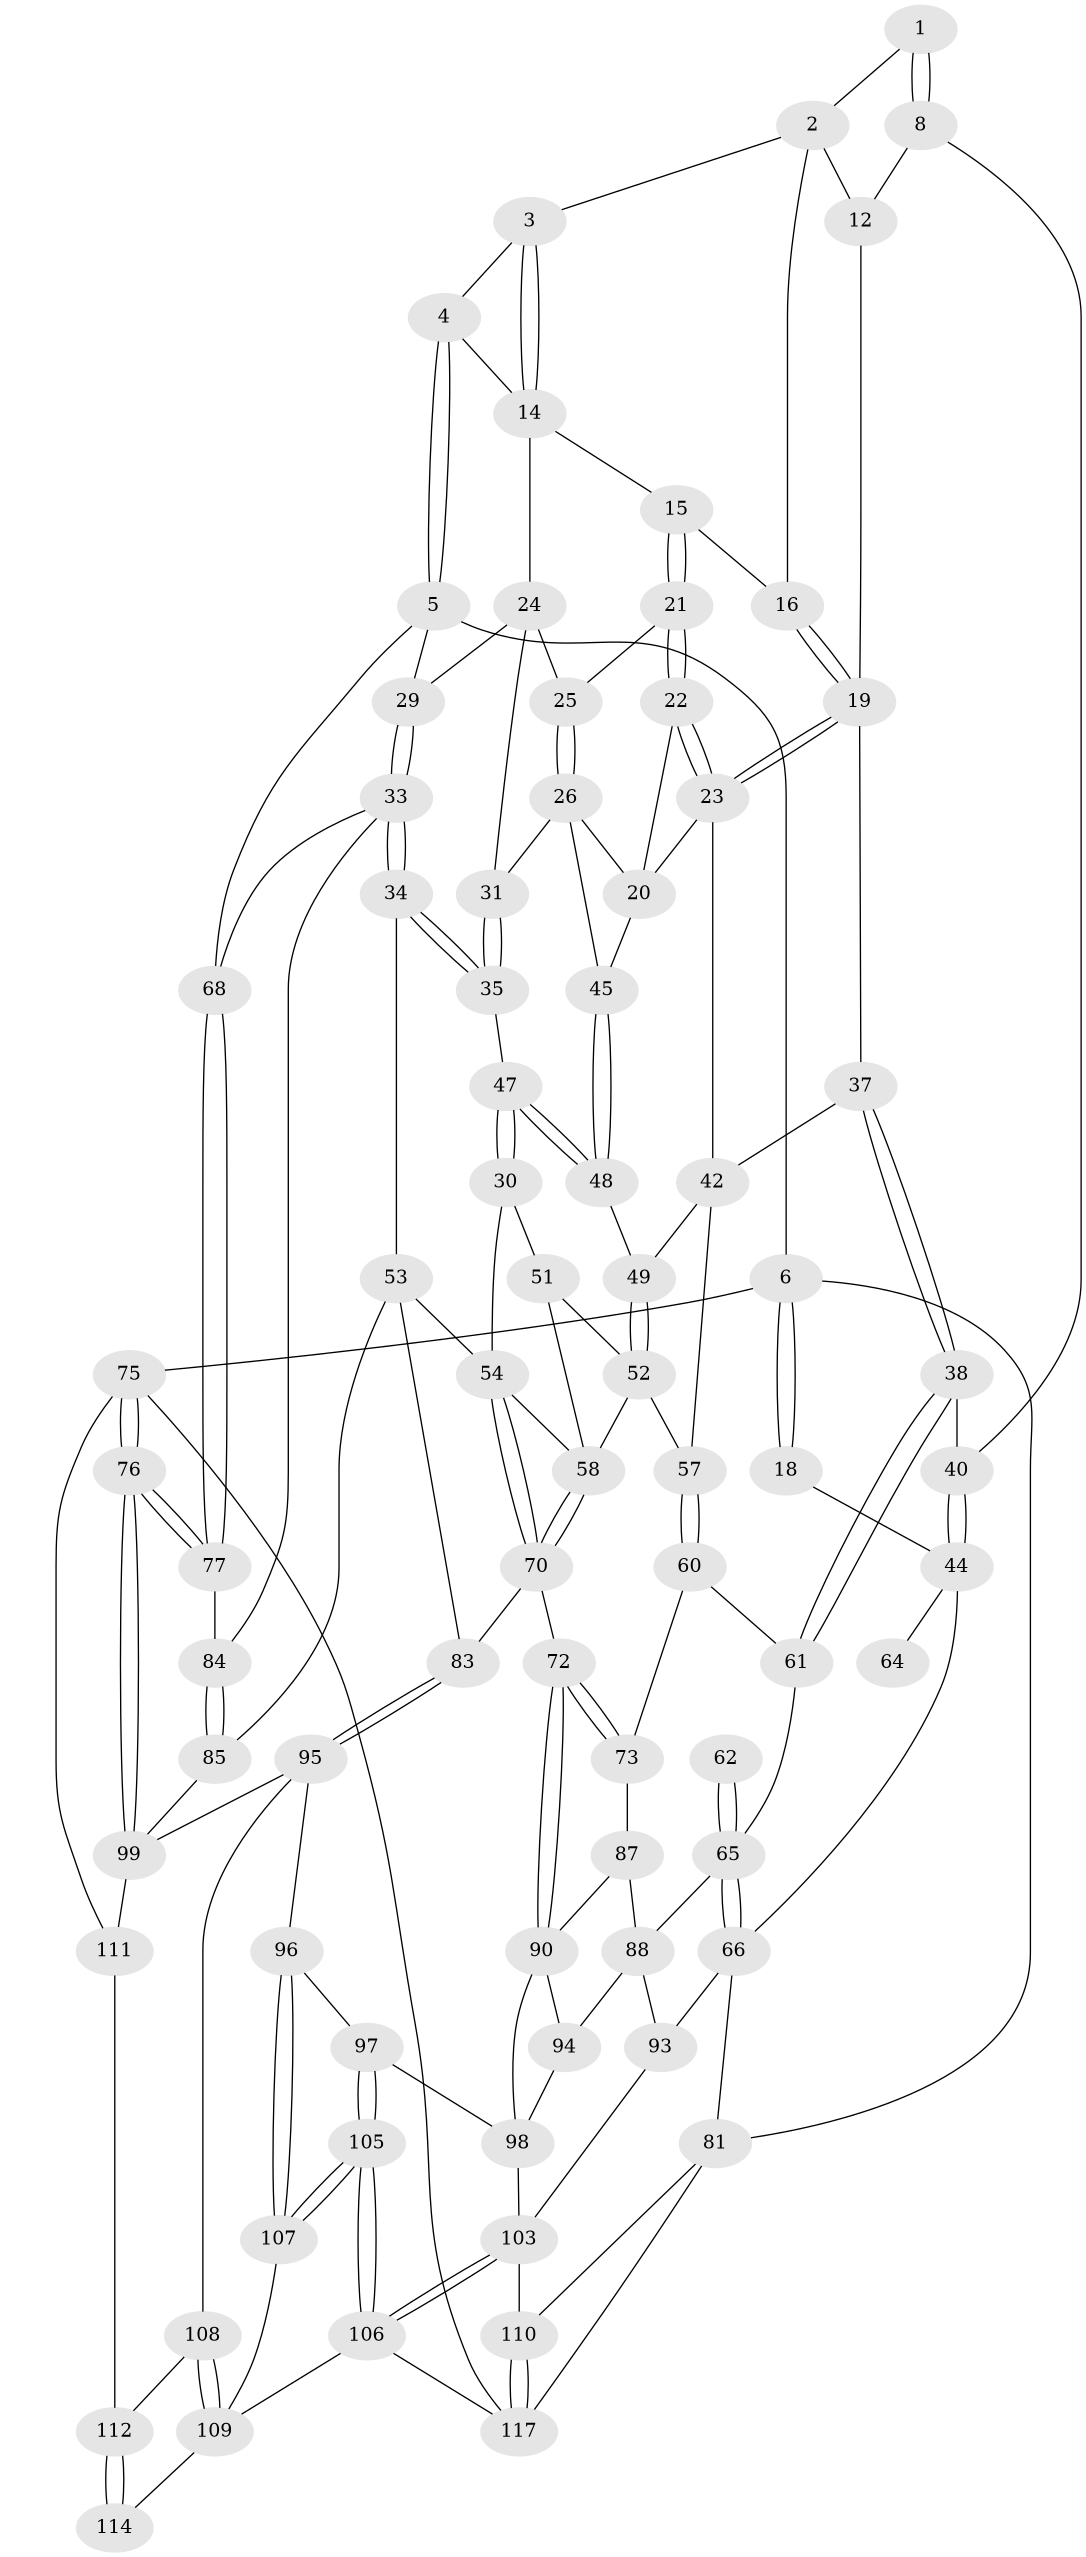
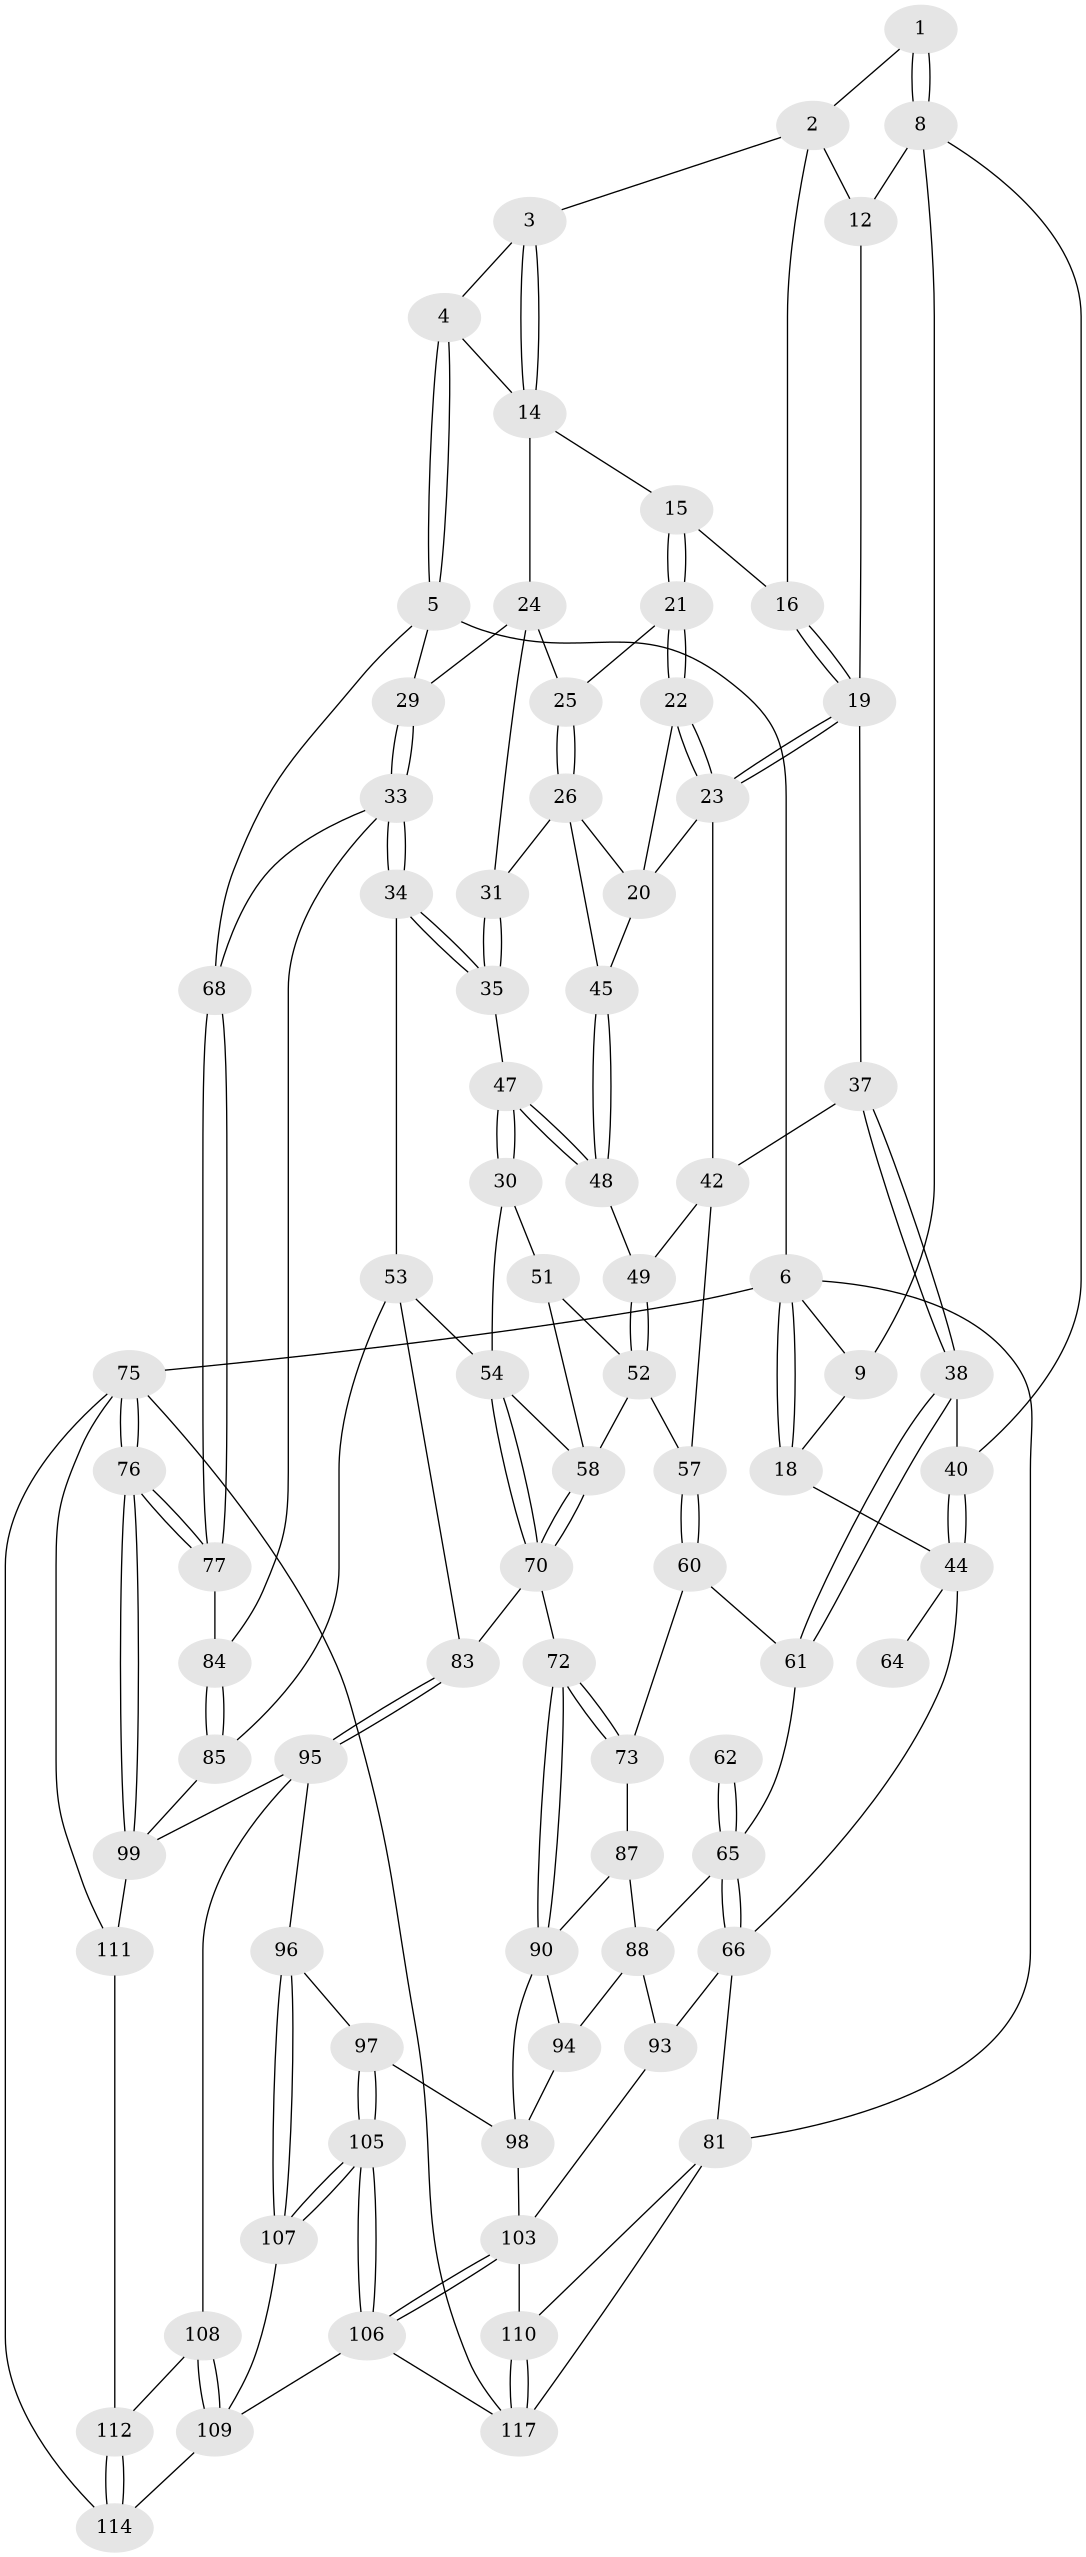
none -> (861, 1375)
none -> (5, 1947)
